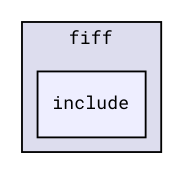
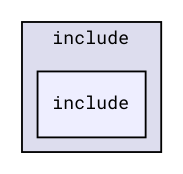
(92, 39) -> (92, 39)
